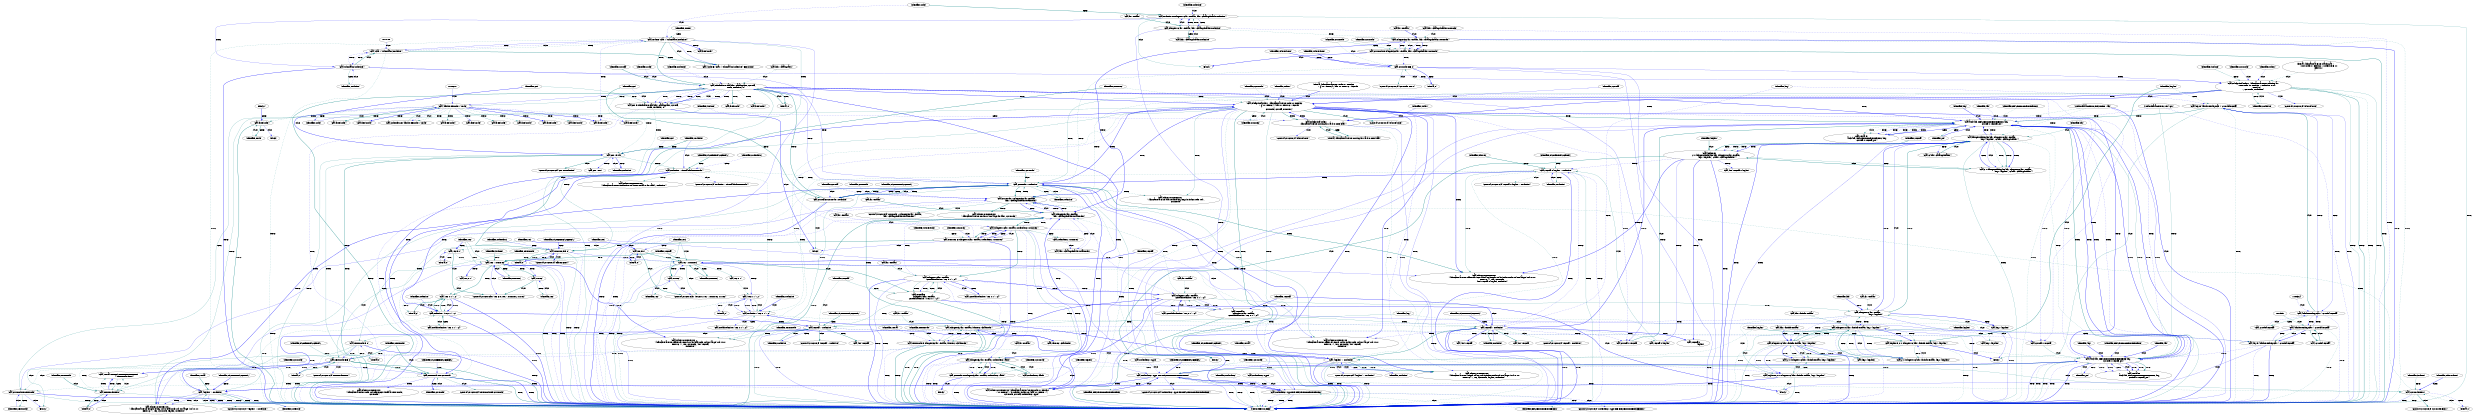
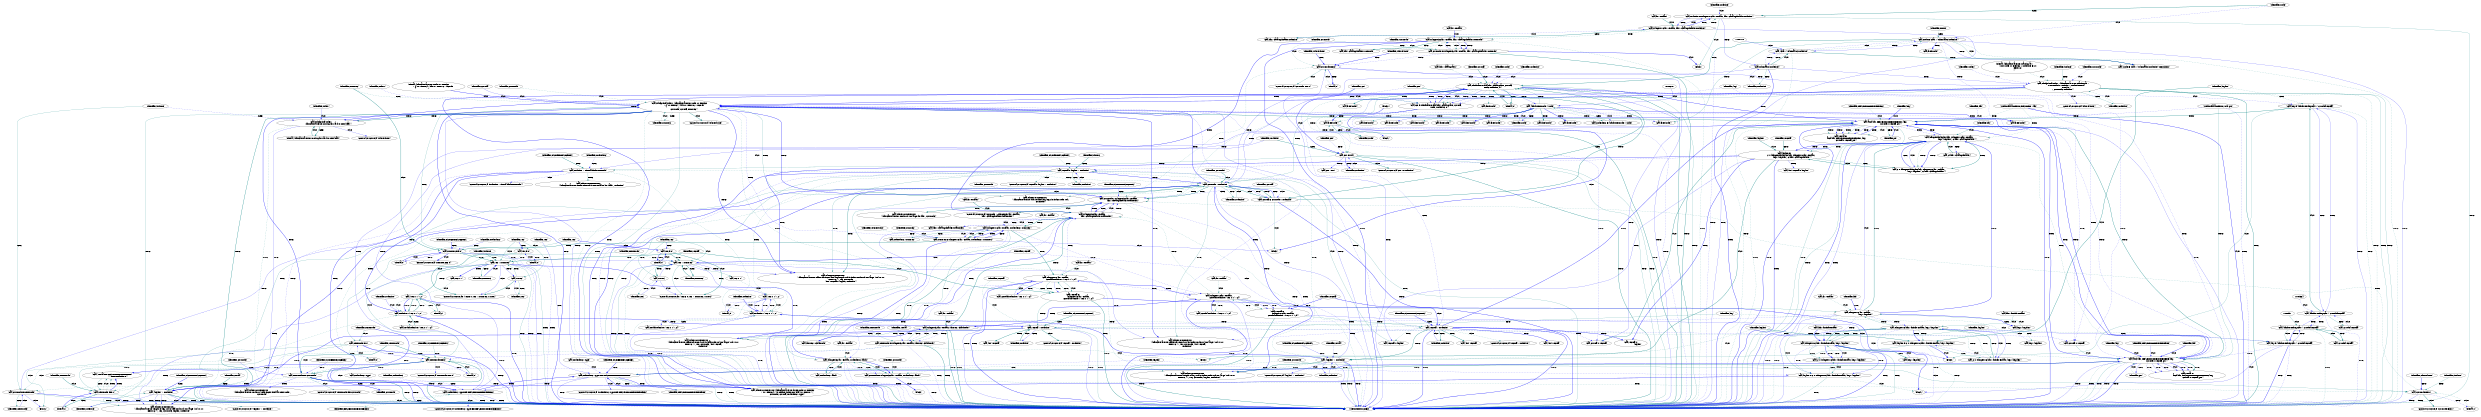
none -> (1415, 47)
(419, 116) -> (1599, 116)
(1068, 245) -> (951, 234)
(552, 263) -> (434, 263)
